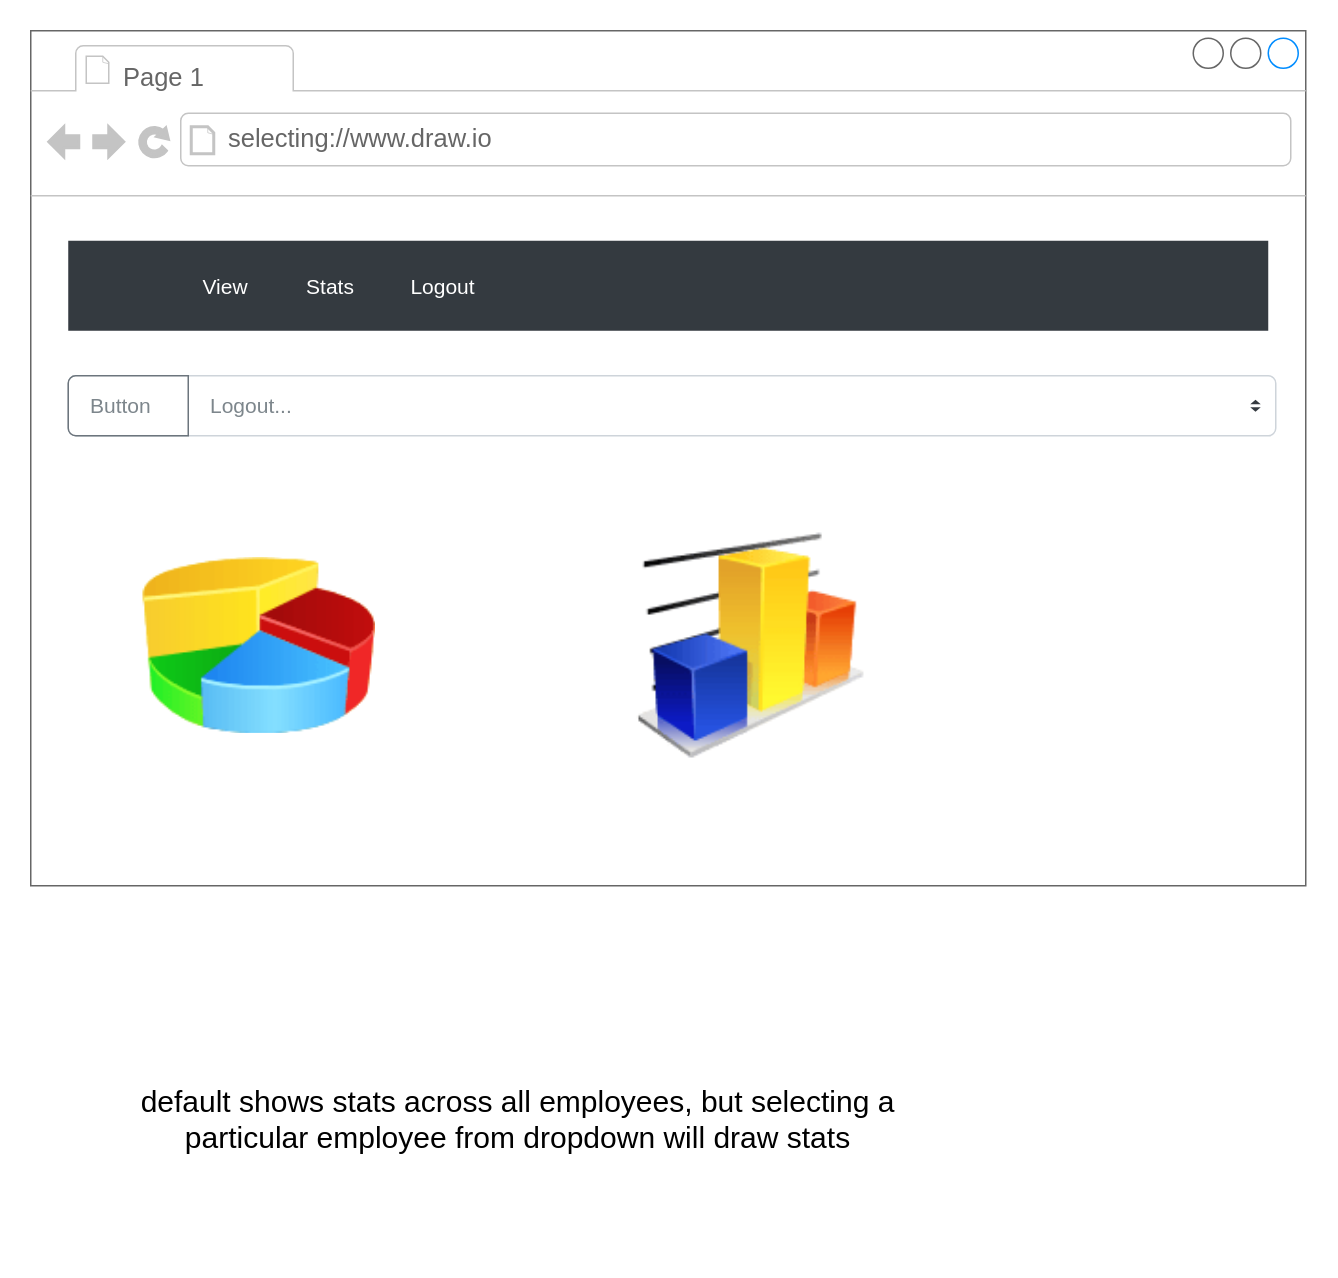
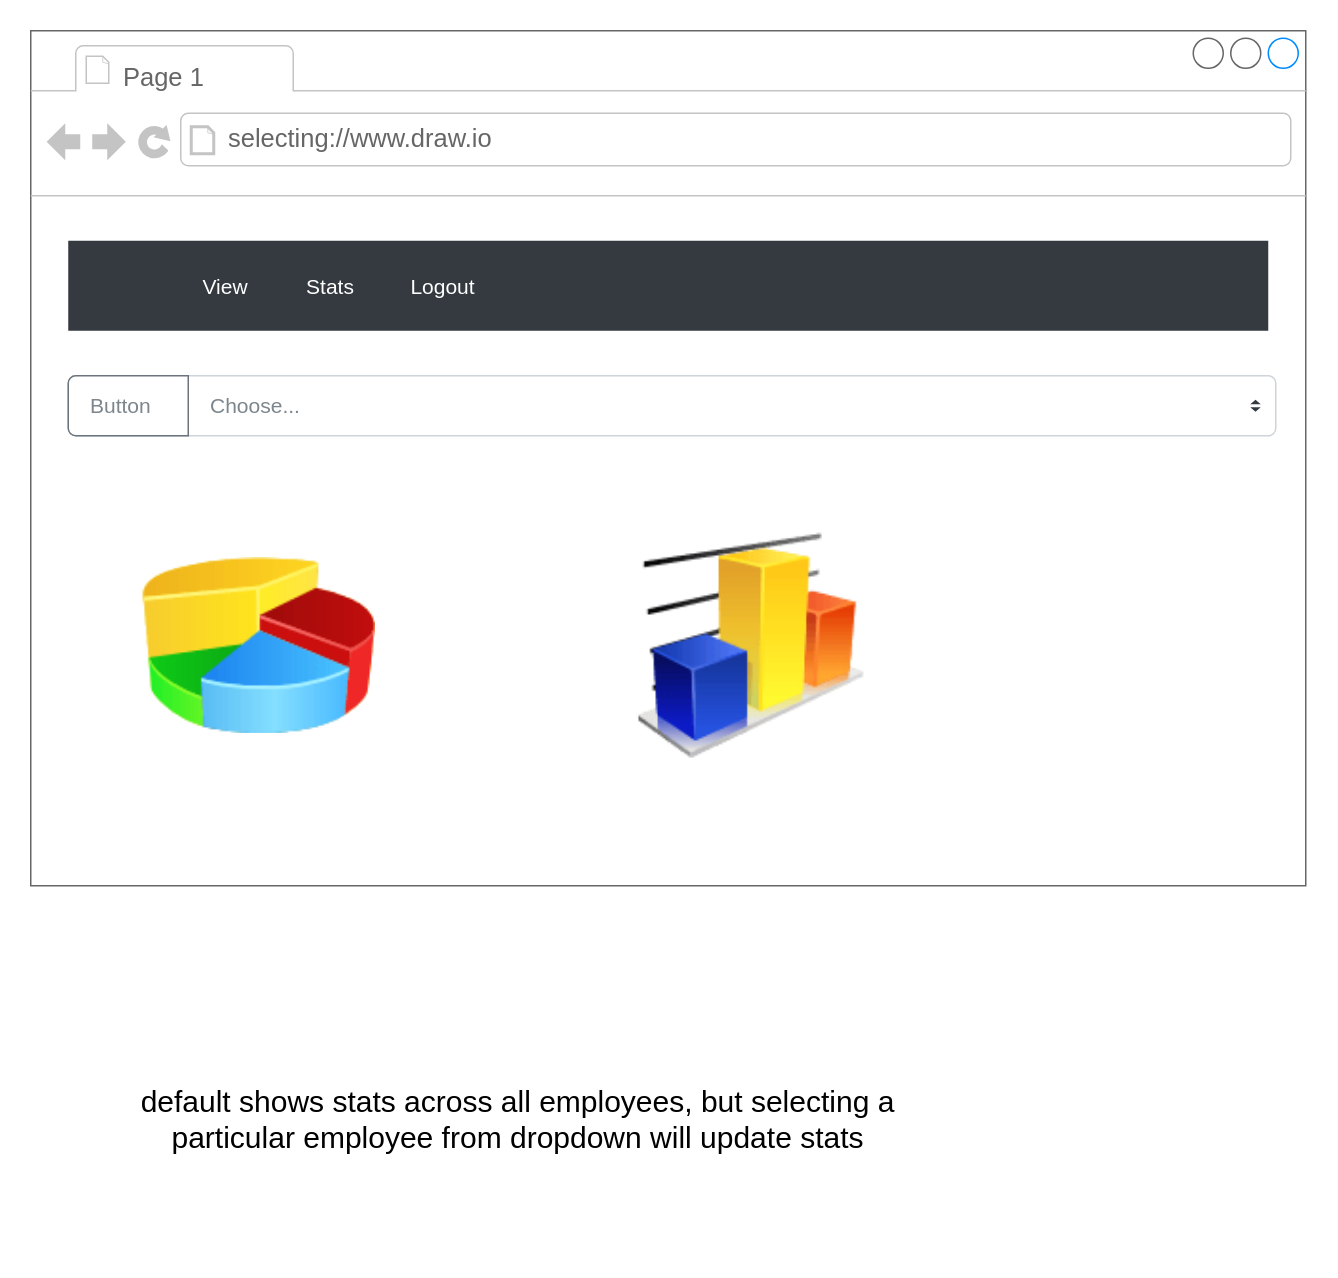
(255, 406) -> (255, 406)
(518, 1118) -> (518, 1118)
